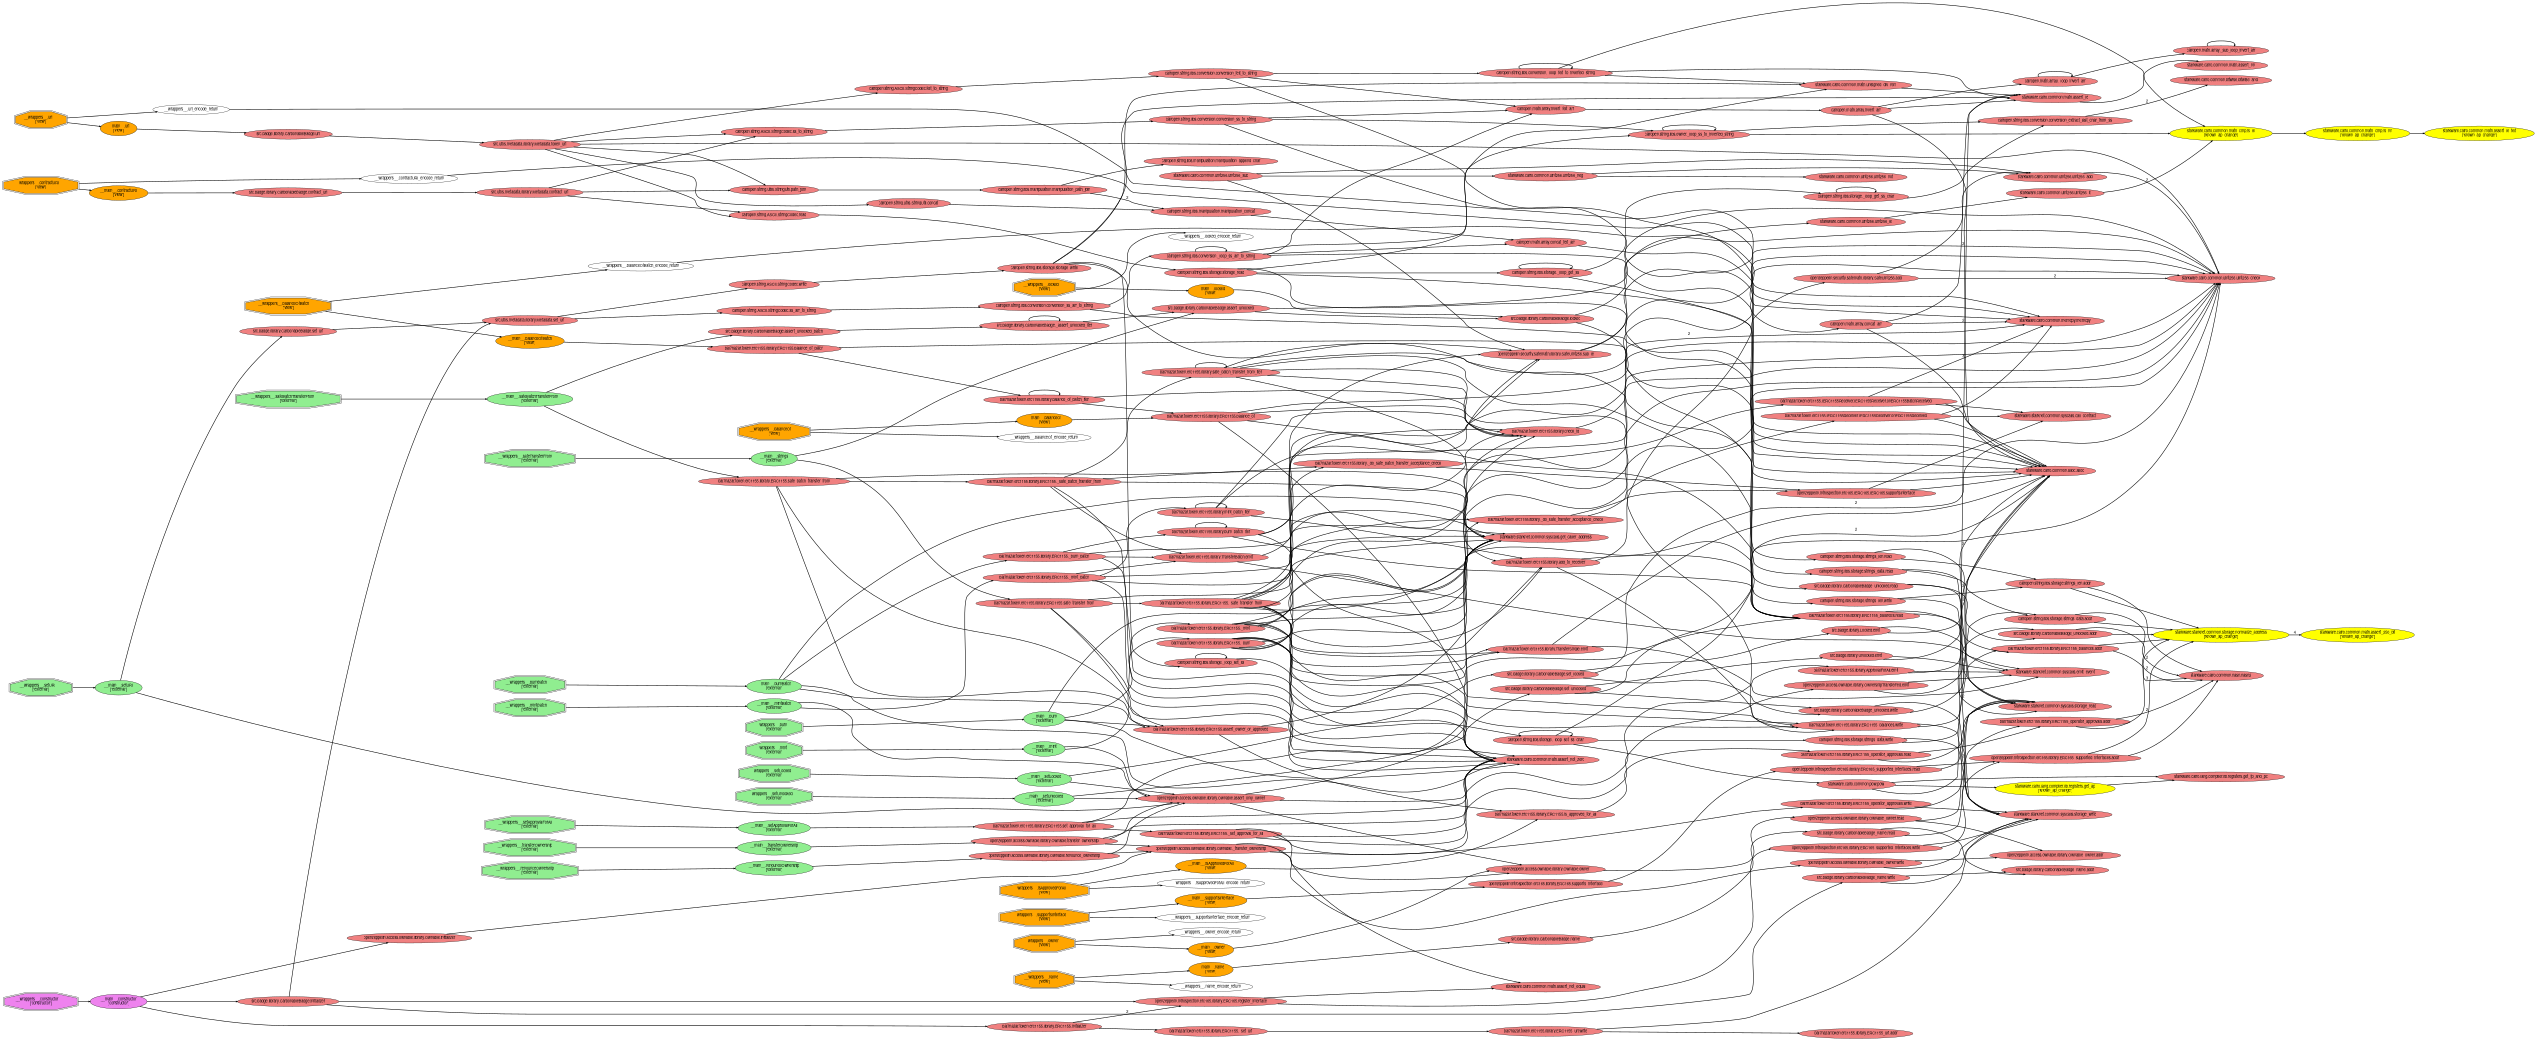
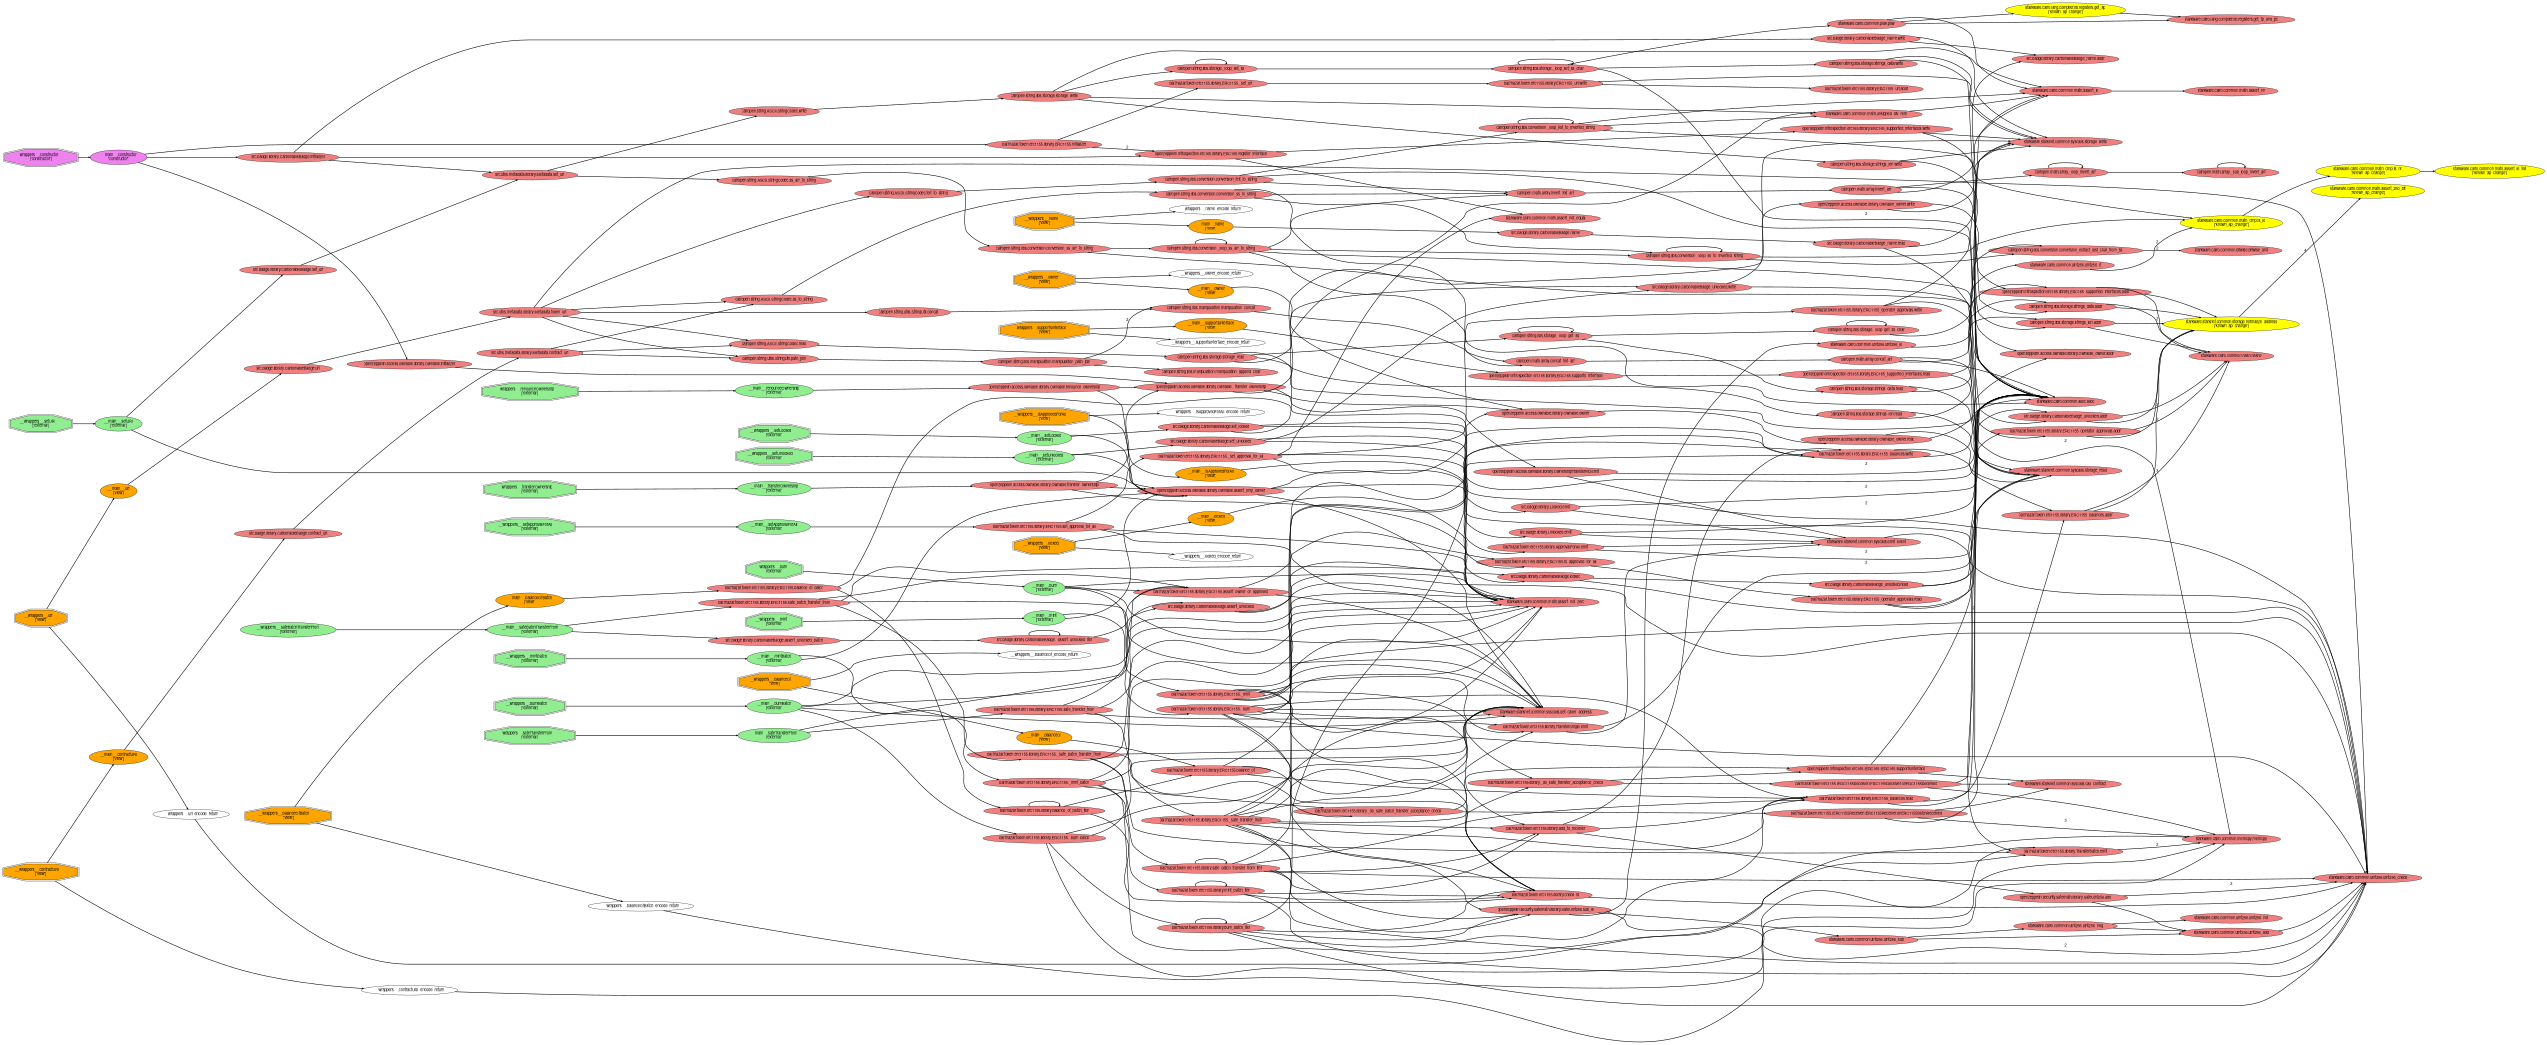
(1689, 135) -> (1694, 256)
(1381, 256) -> (1718, 922)
(1706, 329) -> (1822, 1006)
(288, 399) -> (288, 630)
(774, 459) -> (774, 735)
(1608, 621) -> (1972, 666)
